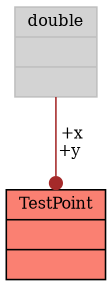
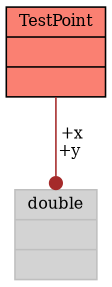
(56, 137) -> (56, 137)
